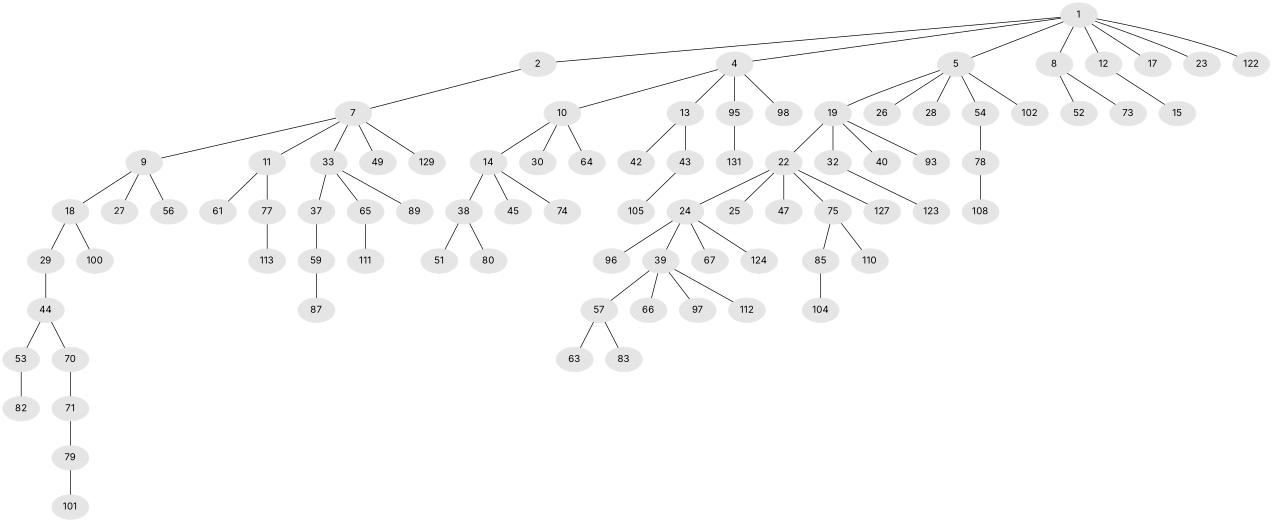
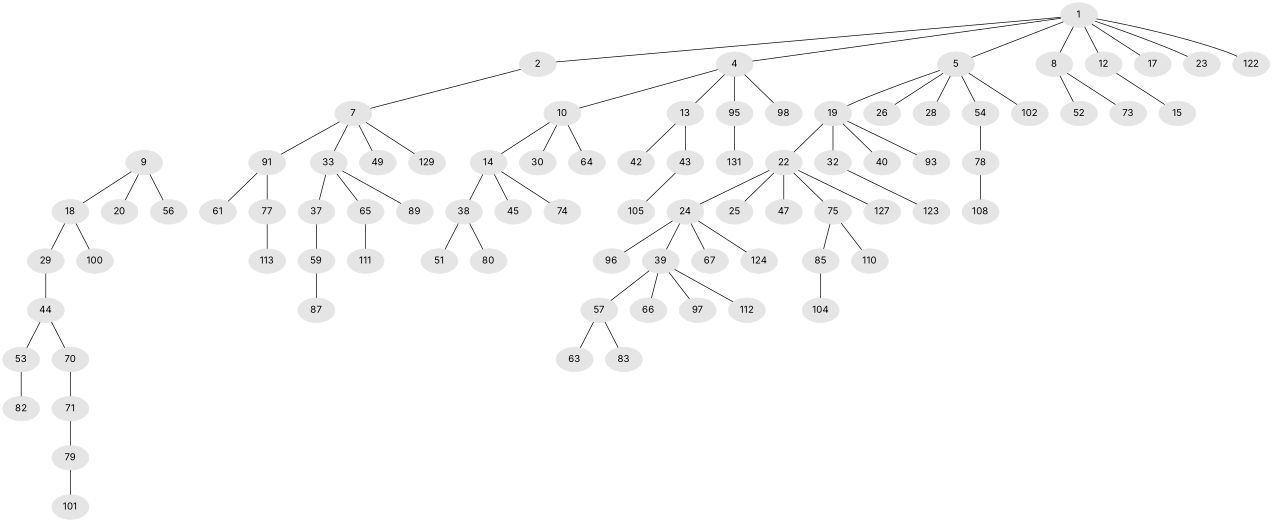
(249, 138) -> none
(267, 163) -> (267, 163)
(120, 212) -> (120, 212)
